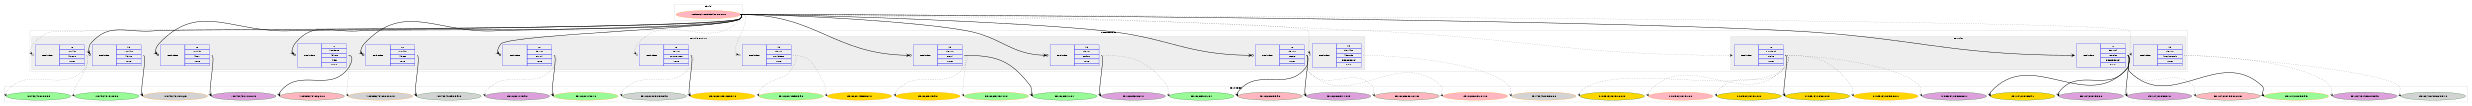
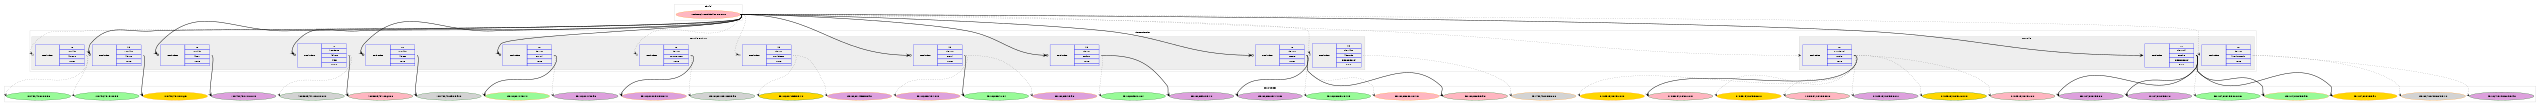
(175, 96) -> (175, 96)
(381, 96) -> (312, 96)
(723, 96) -> (654, 96)
(791, 96) -> (860, 96)
(860, 96) -> (791, 96)
(928, 96) -> (1065, 96)
(996, 96) -> (928, 96)
(1407, 96) -> (1339, 96)
(1681, 96) -> (2023, 96)
(1749, 96) -> (1612, 96)
(1818, 96) -> (1681, 96)
none -> (1818, 96)
(2023, 96) -> (2365, 96)
(2160, 96) -> (2160, 96)
(2228, 96) -> (2228, 96)
(2433, 96) -> (2433, 96)
